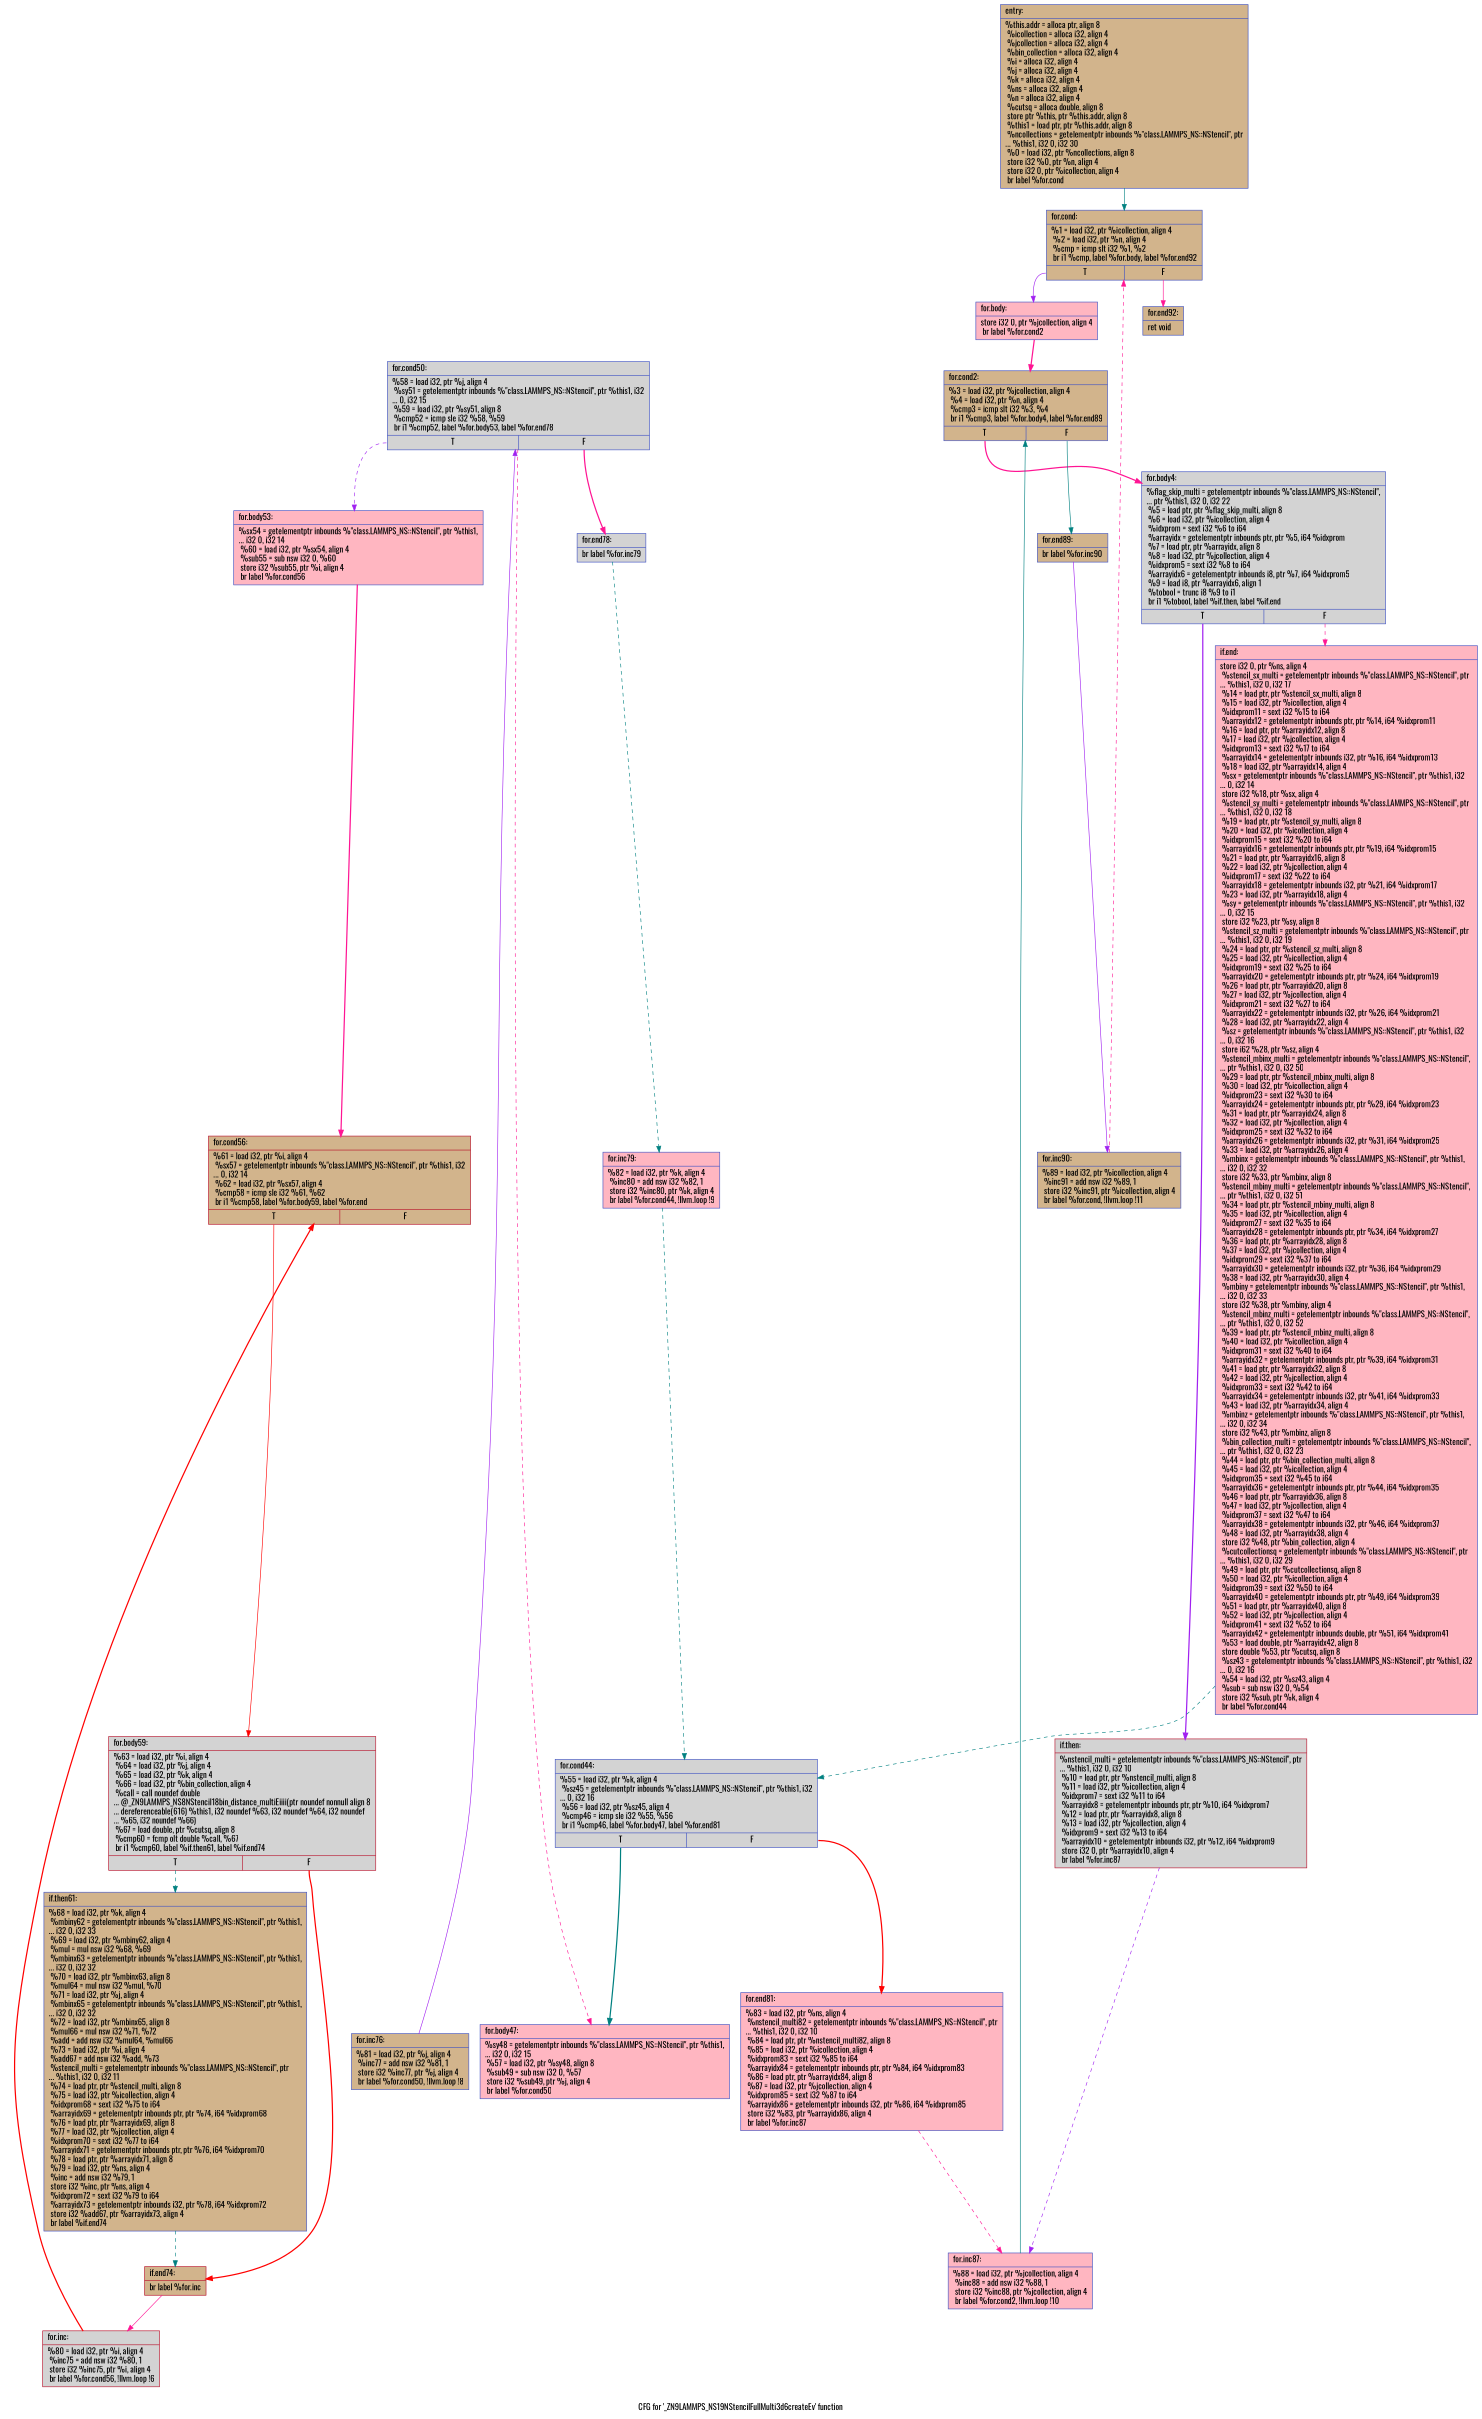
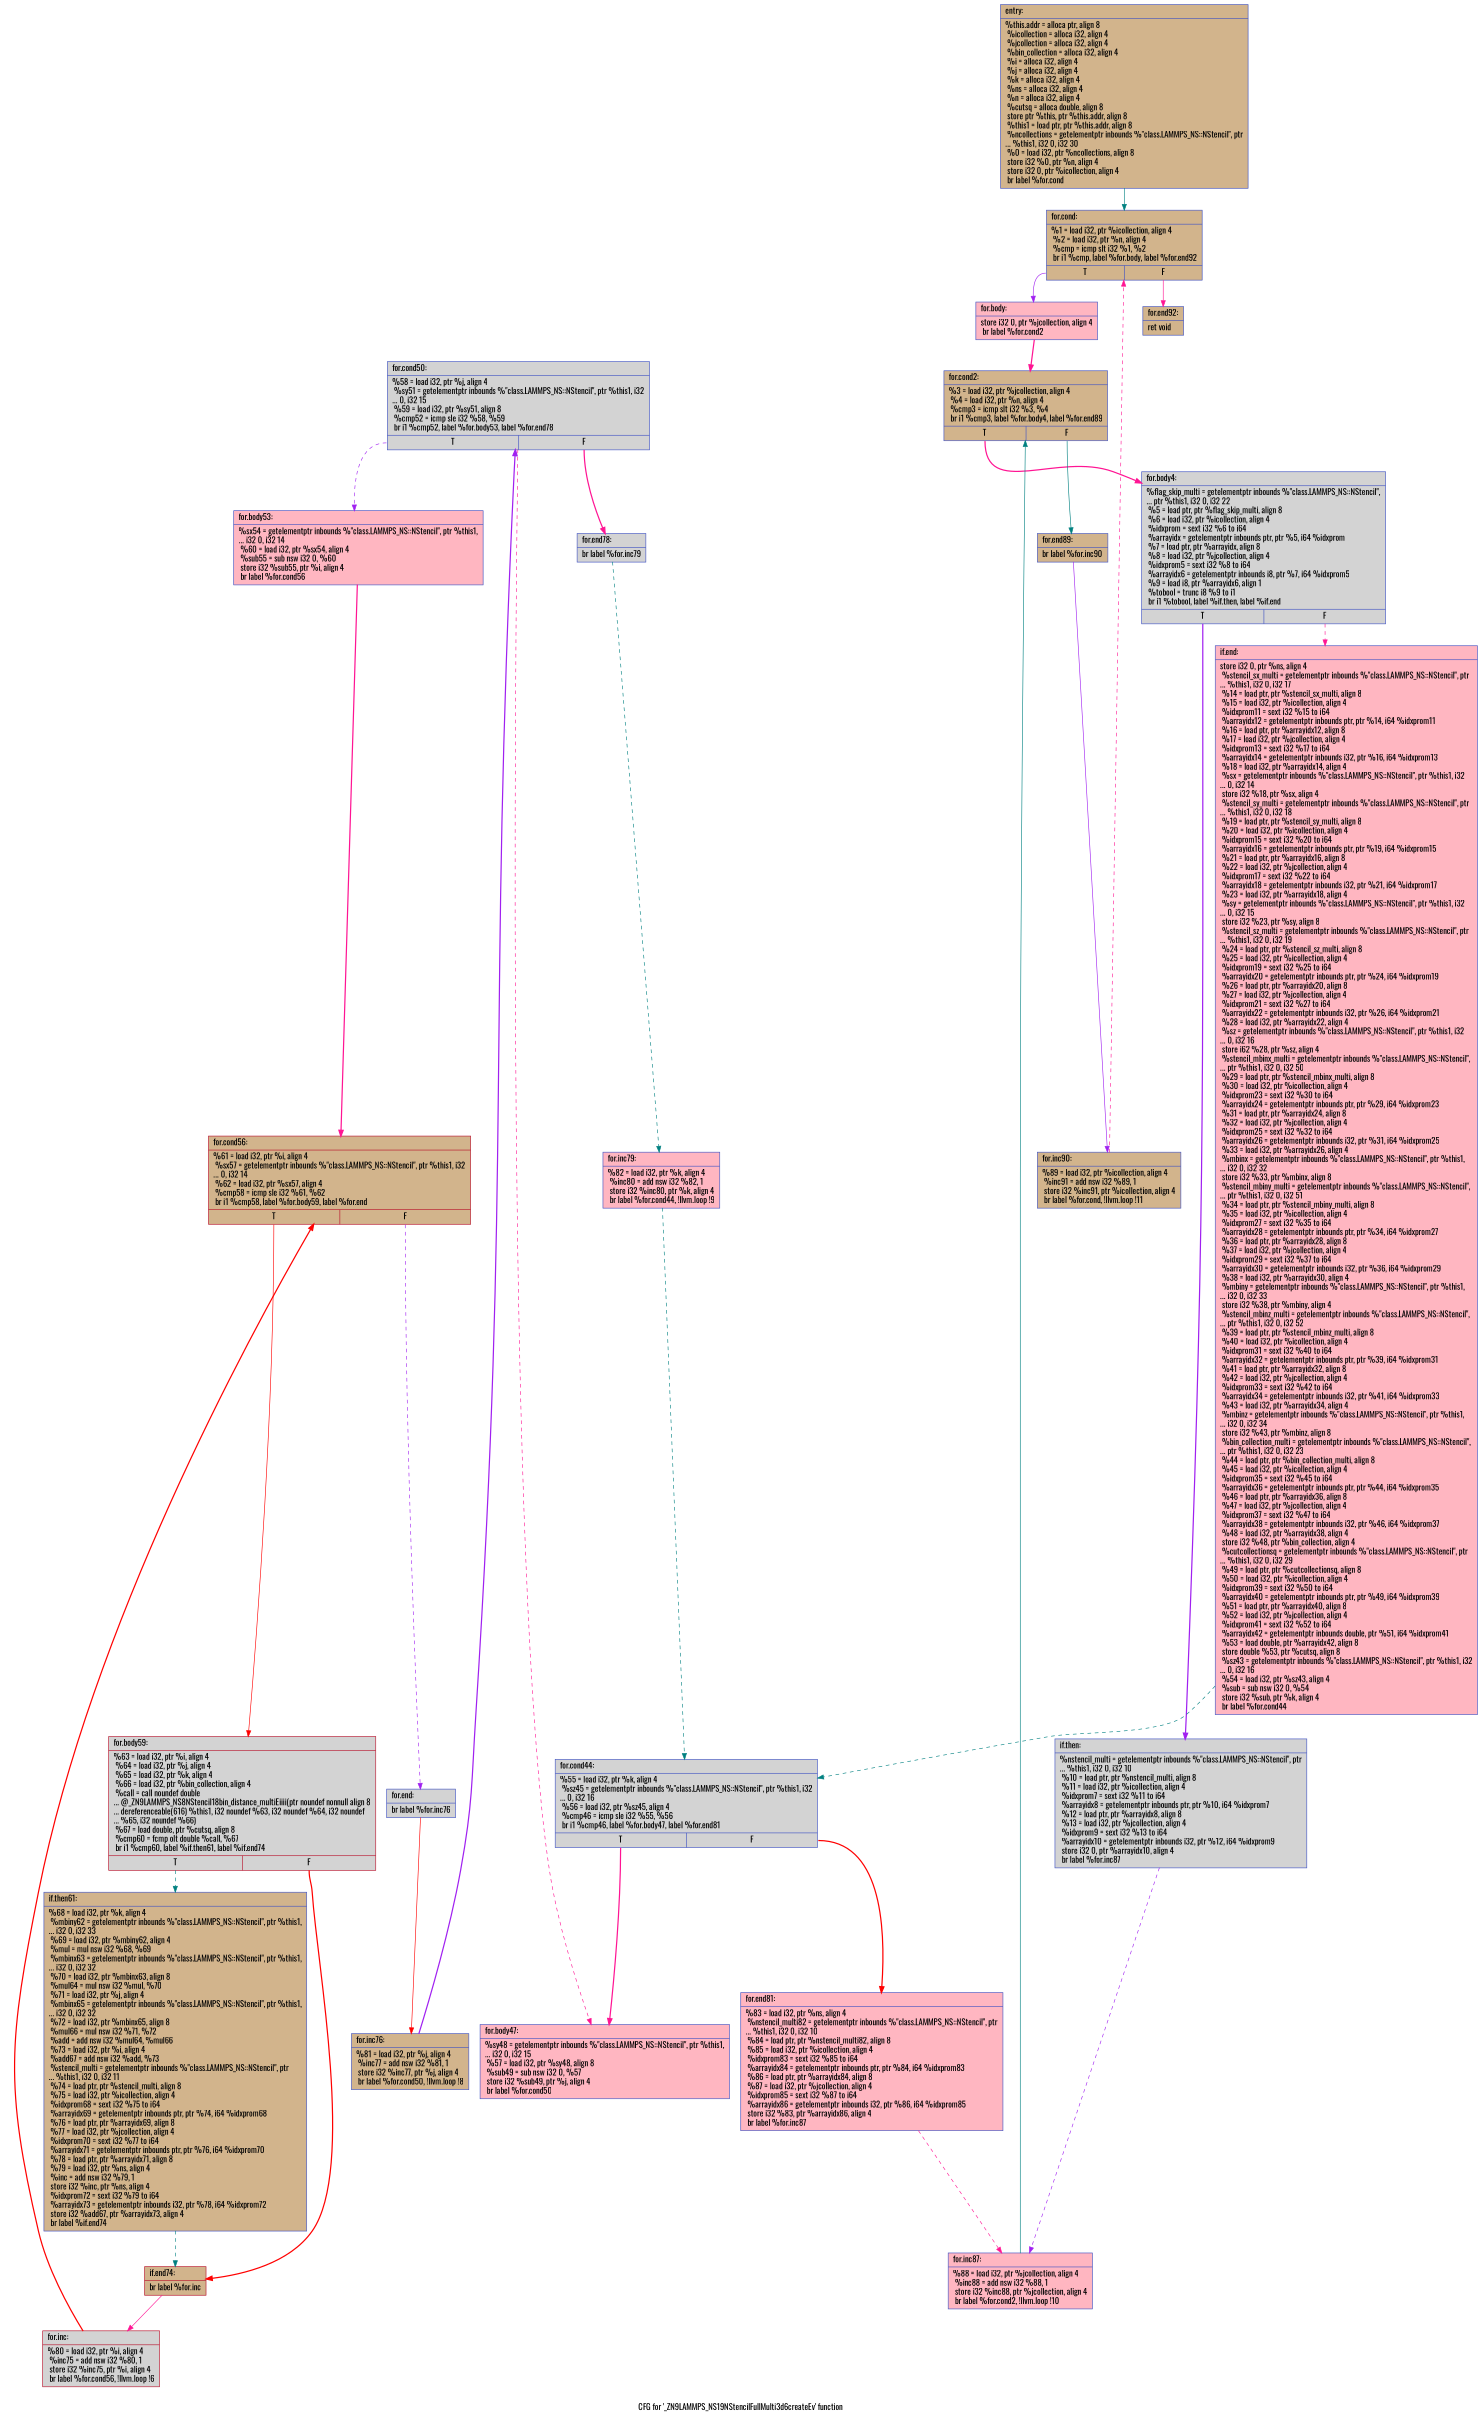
(496, 1248) -> (496, 1248)
none -> (421, 1803)
(1181, 1803) -> (1181, 1803)
(617, 1933) -> (617, 1933)
